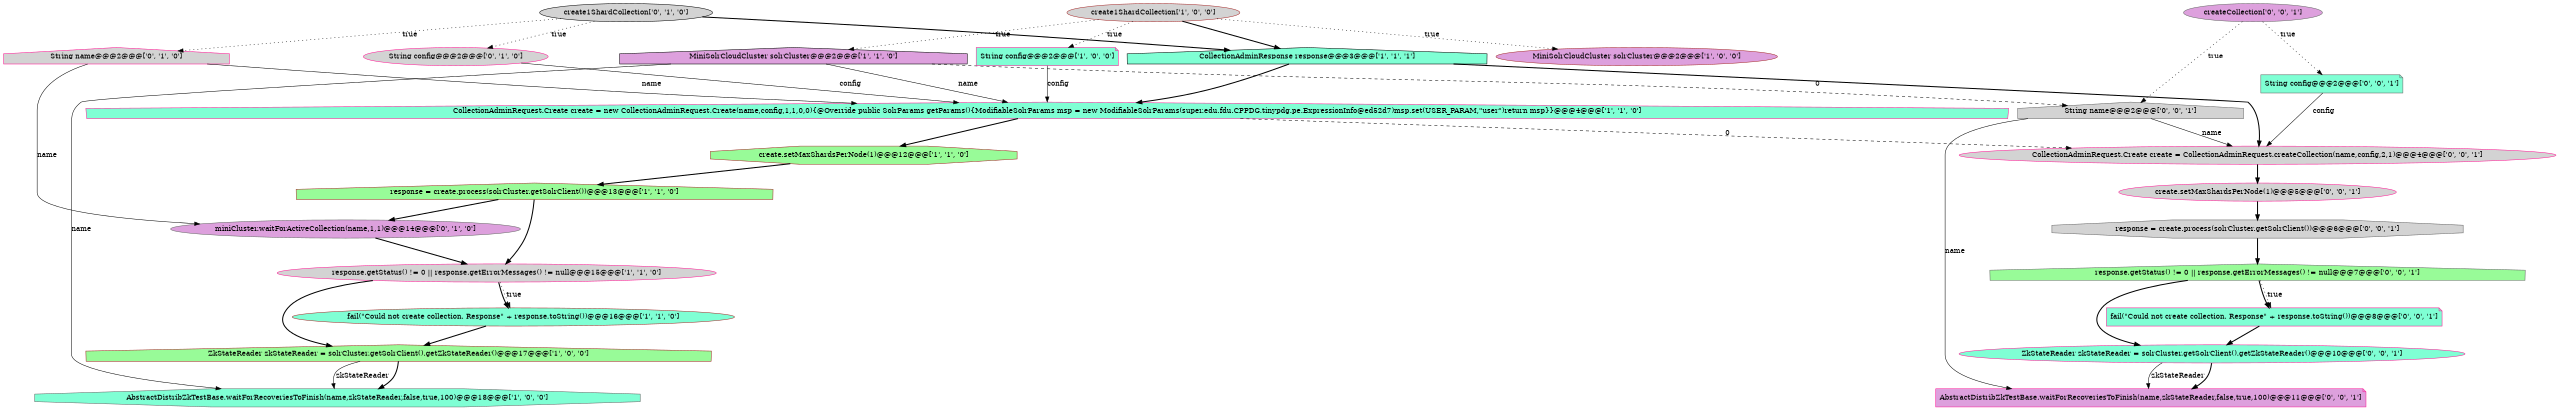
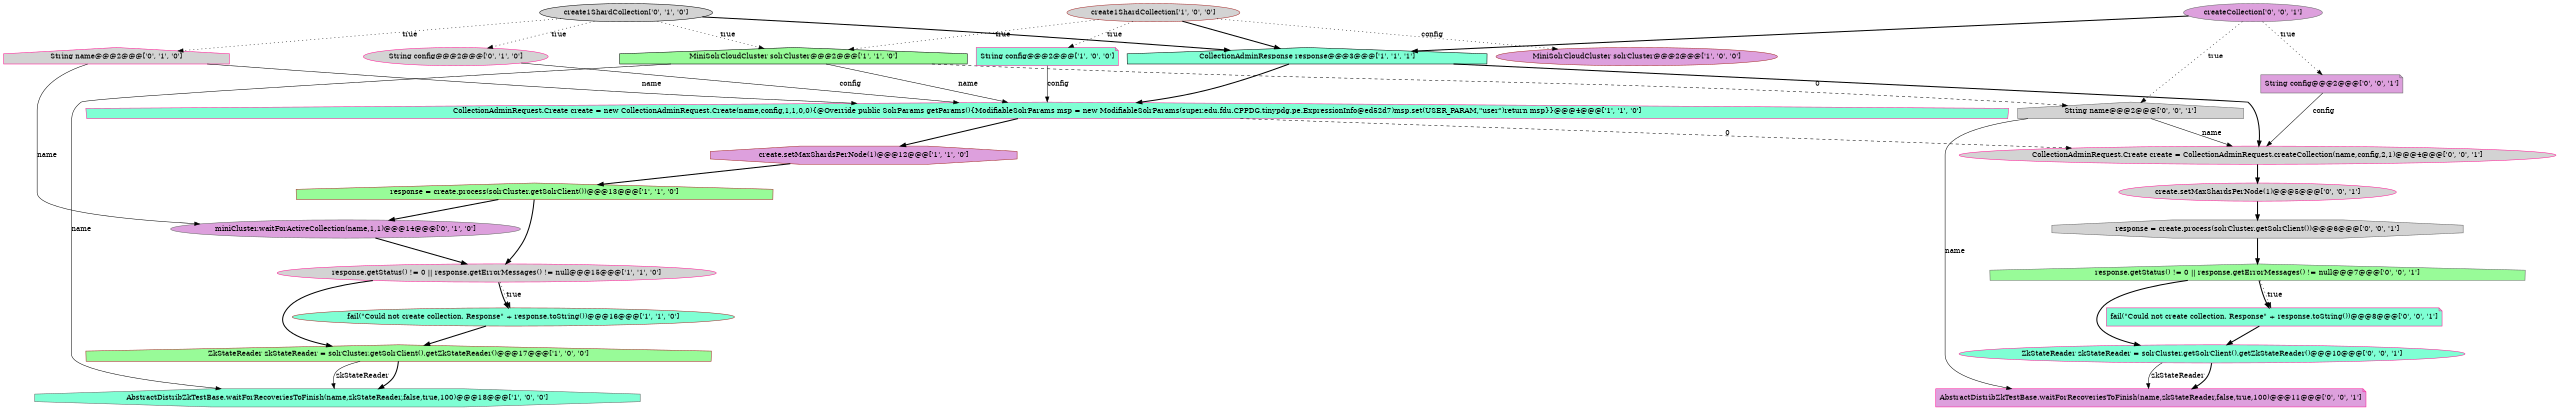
none -> (1803, 33)
none -> (708, 34)
(1432, 35) -> (1432, 35)
(793, 57) -> (793, 57)
(2332, 84) -> (2332, 84)
(864, 155) -> (864, 155)
